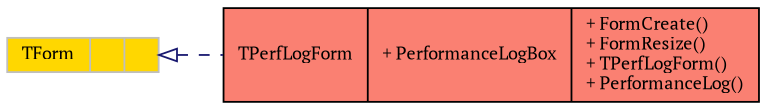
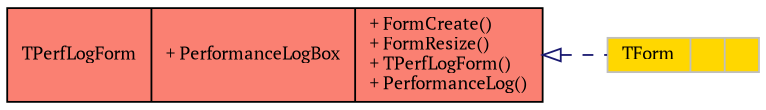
(200, 55) -> (584, 55)
